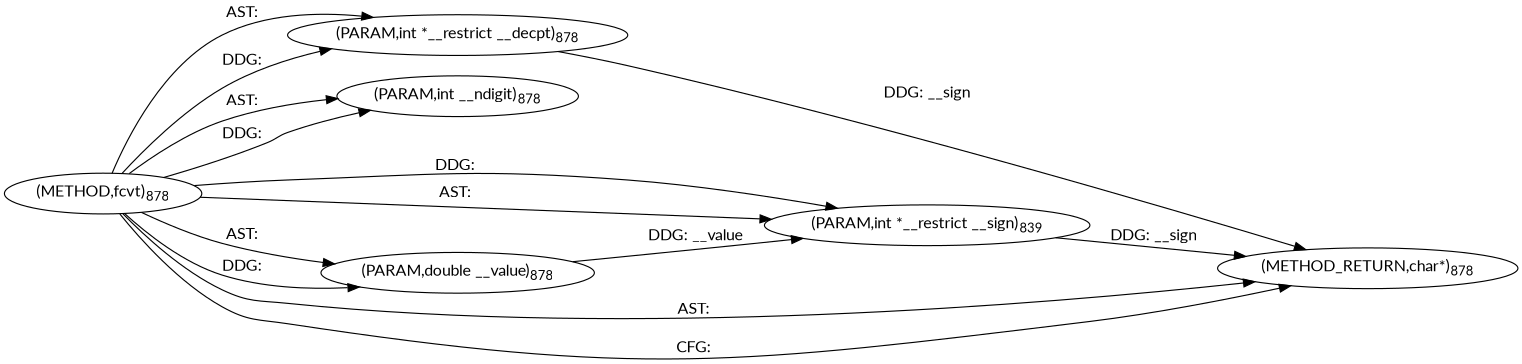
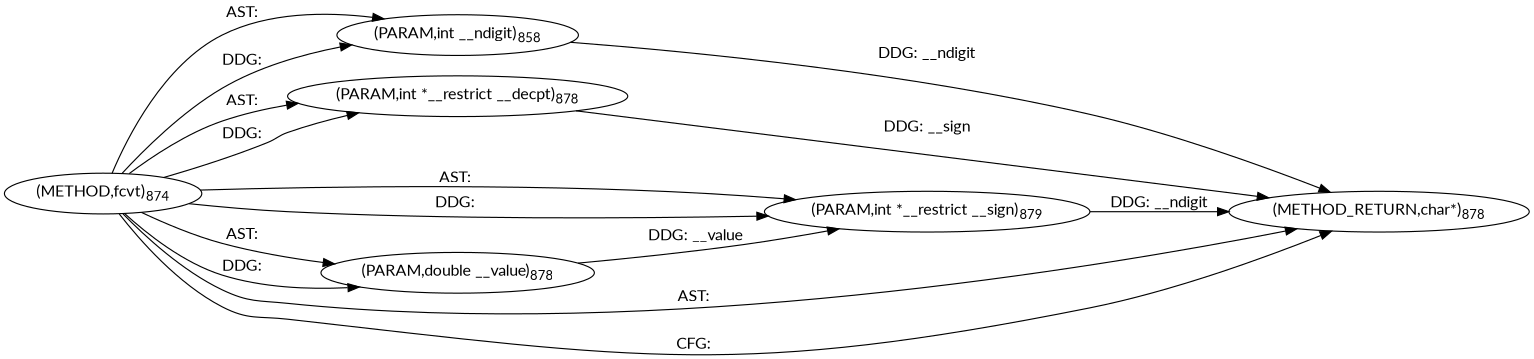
none -> (951, 87)
(530, 95) -> (530, 33)
(158, 192) -> (158, 192)
(1031, 224) -> (1031, 210)
(1154, 236) -> (1159, 203)
